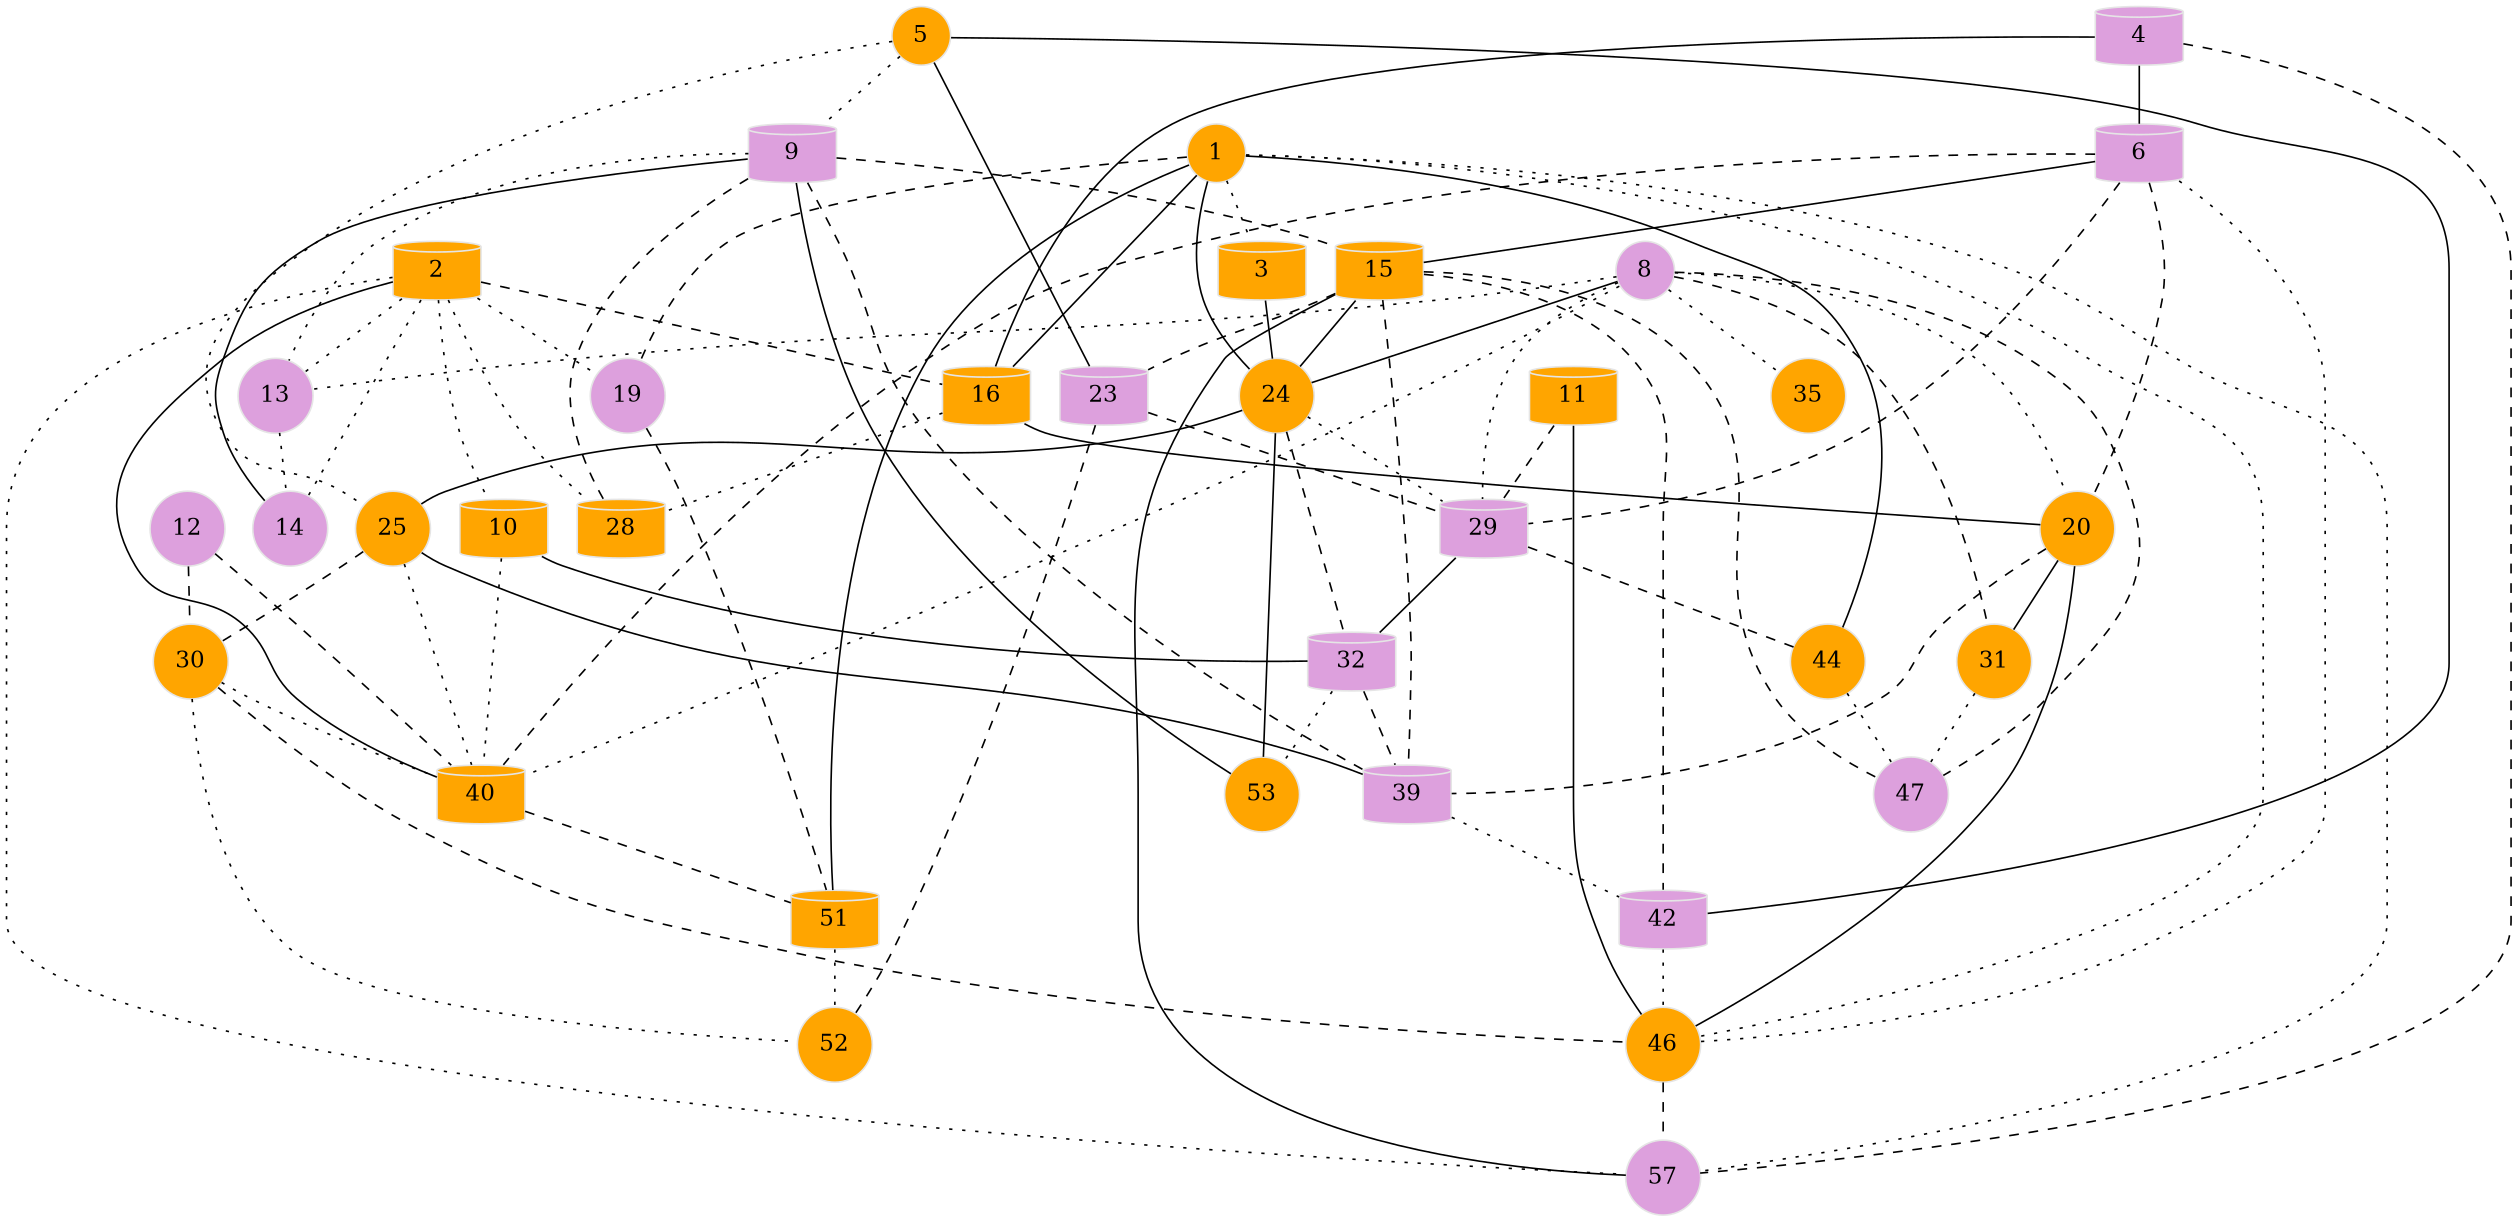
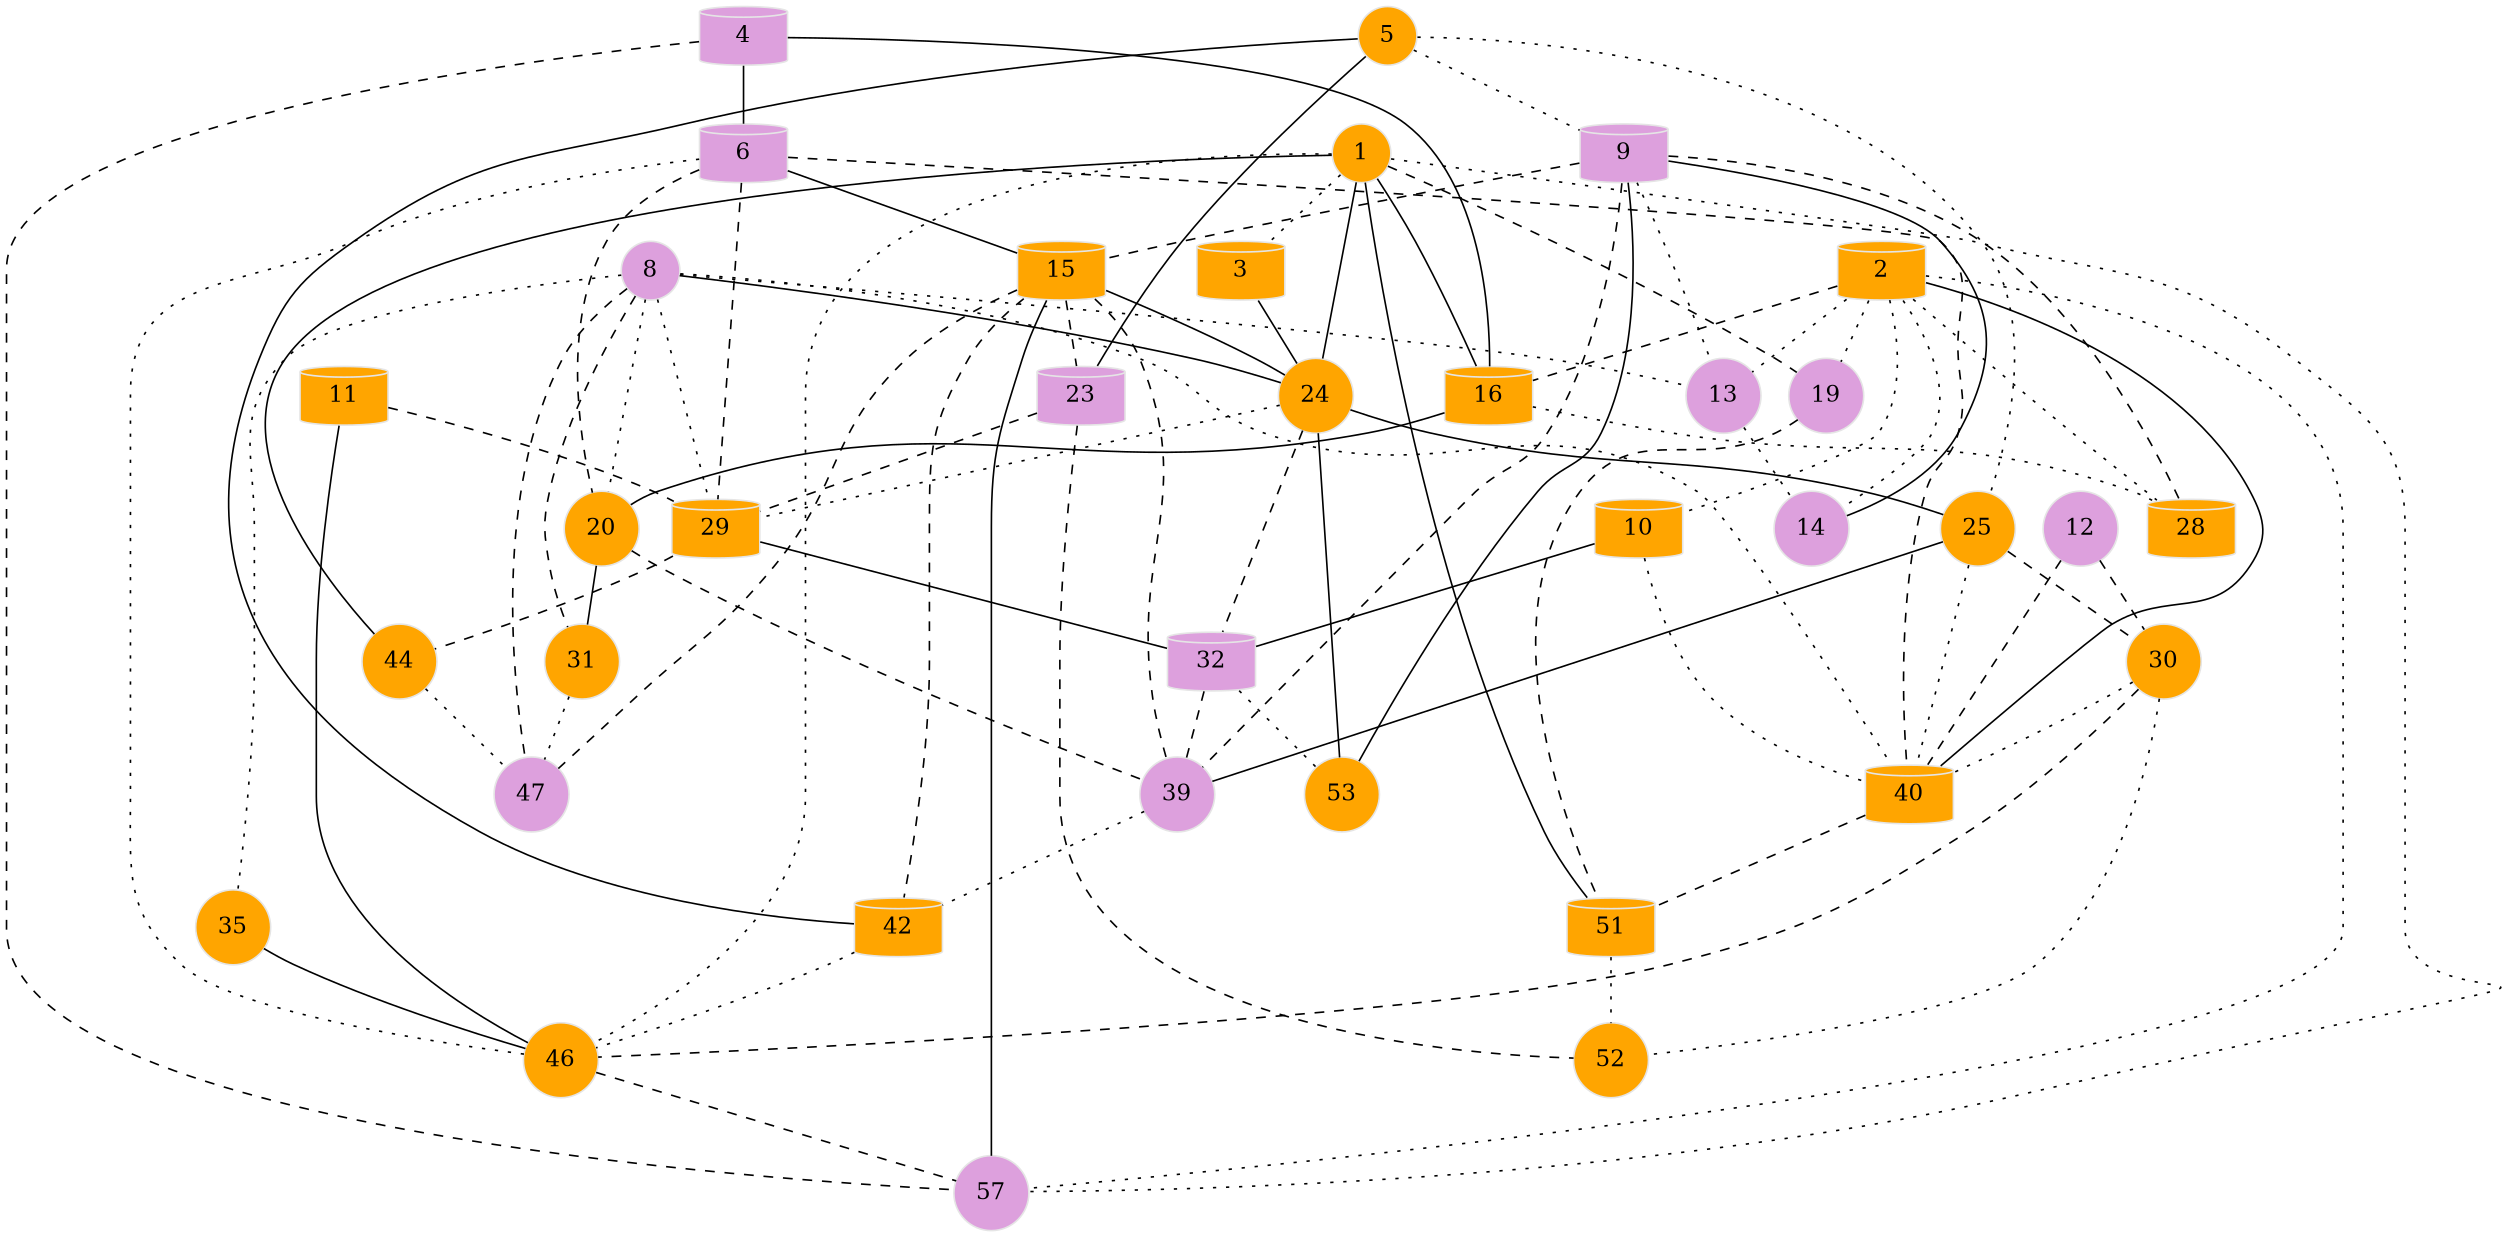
(1484, 529) -> (716, 529)
(1407, 794) -> (1177, 794)
(1950, 845) -> (392, 1005)
(1663, 920) -> (898, 927)
